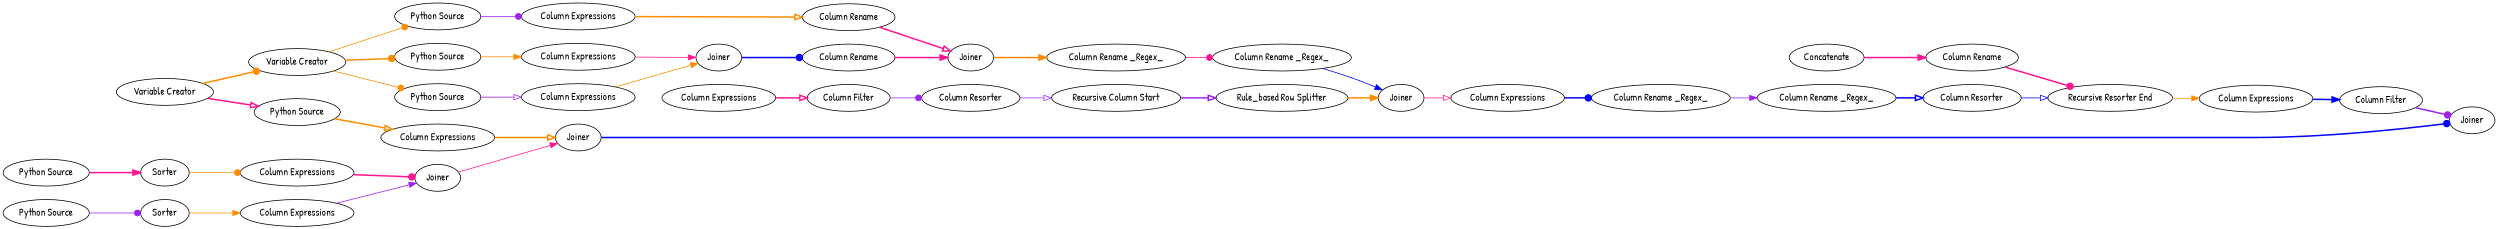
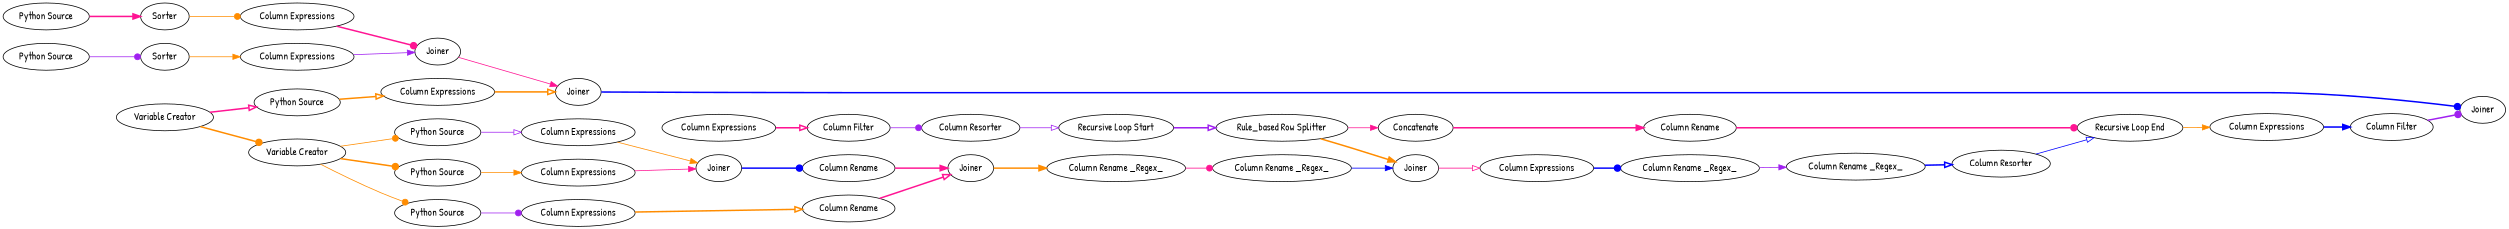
(1116, 98) -> (1116, 128)
(2110, 98) -> (2130, 128)
none -> (1359, 128)
